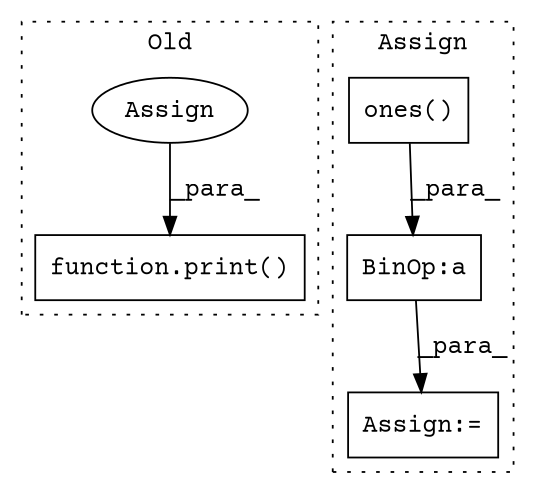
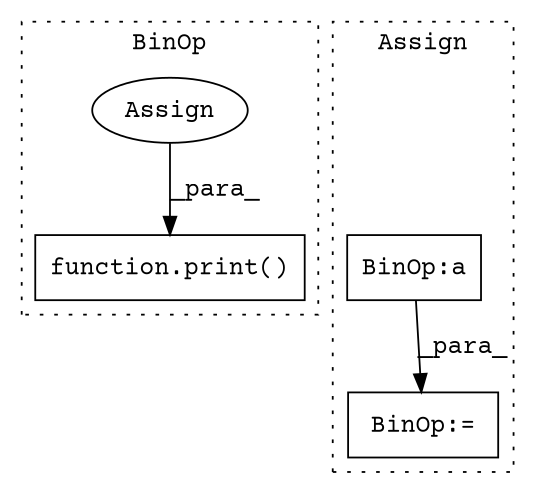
(170, 42) -> (170, 42)
(409, 110) -> none
(423, 425) -> (423, 425)
